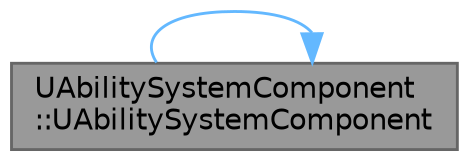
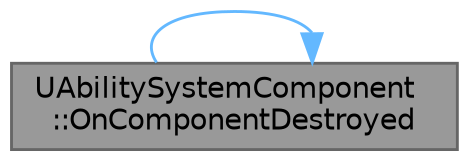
(234, 106) -> (234, 106)
